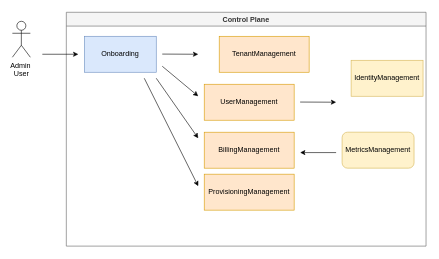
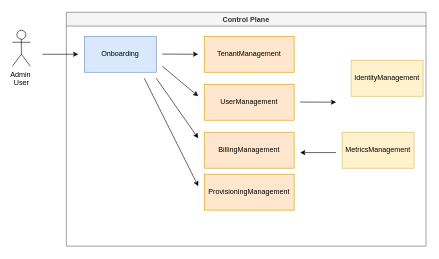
(21, 39) -> (21, 48)
(264, 54) -> (249, 54)
(378, 150) -> (378, 150)
